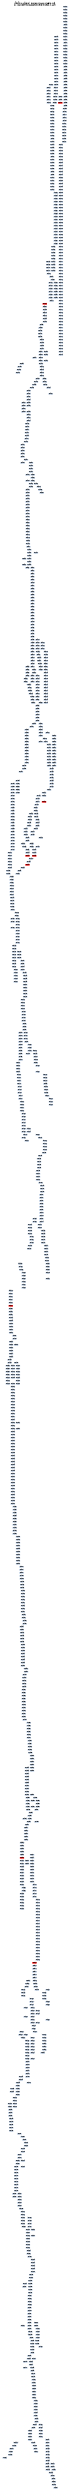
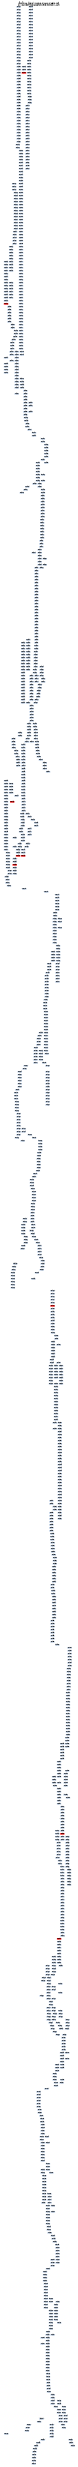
(52, 181) -> none
(15, 1522) -> none
